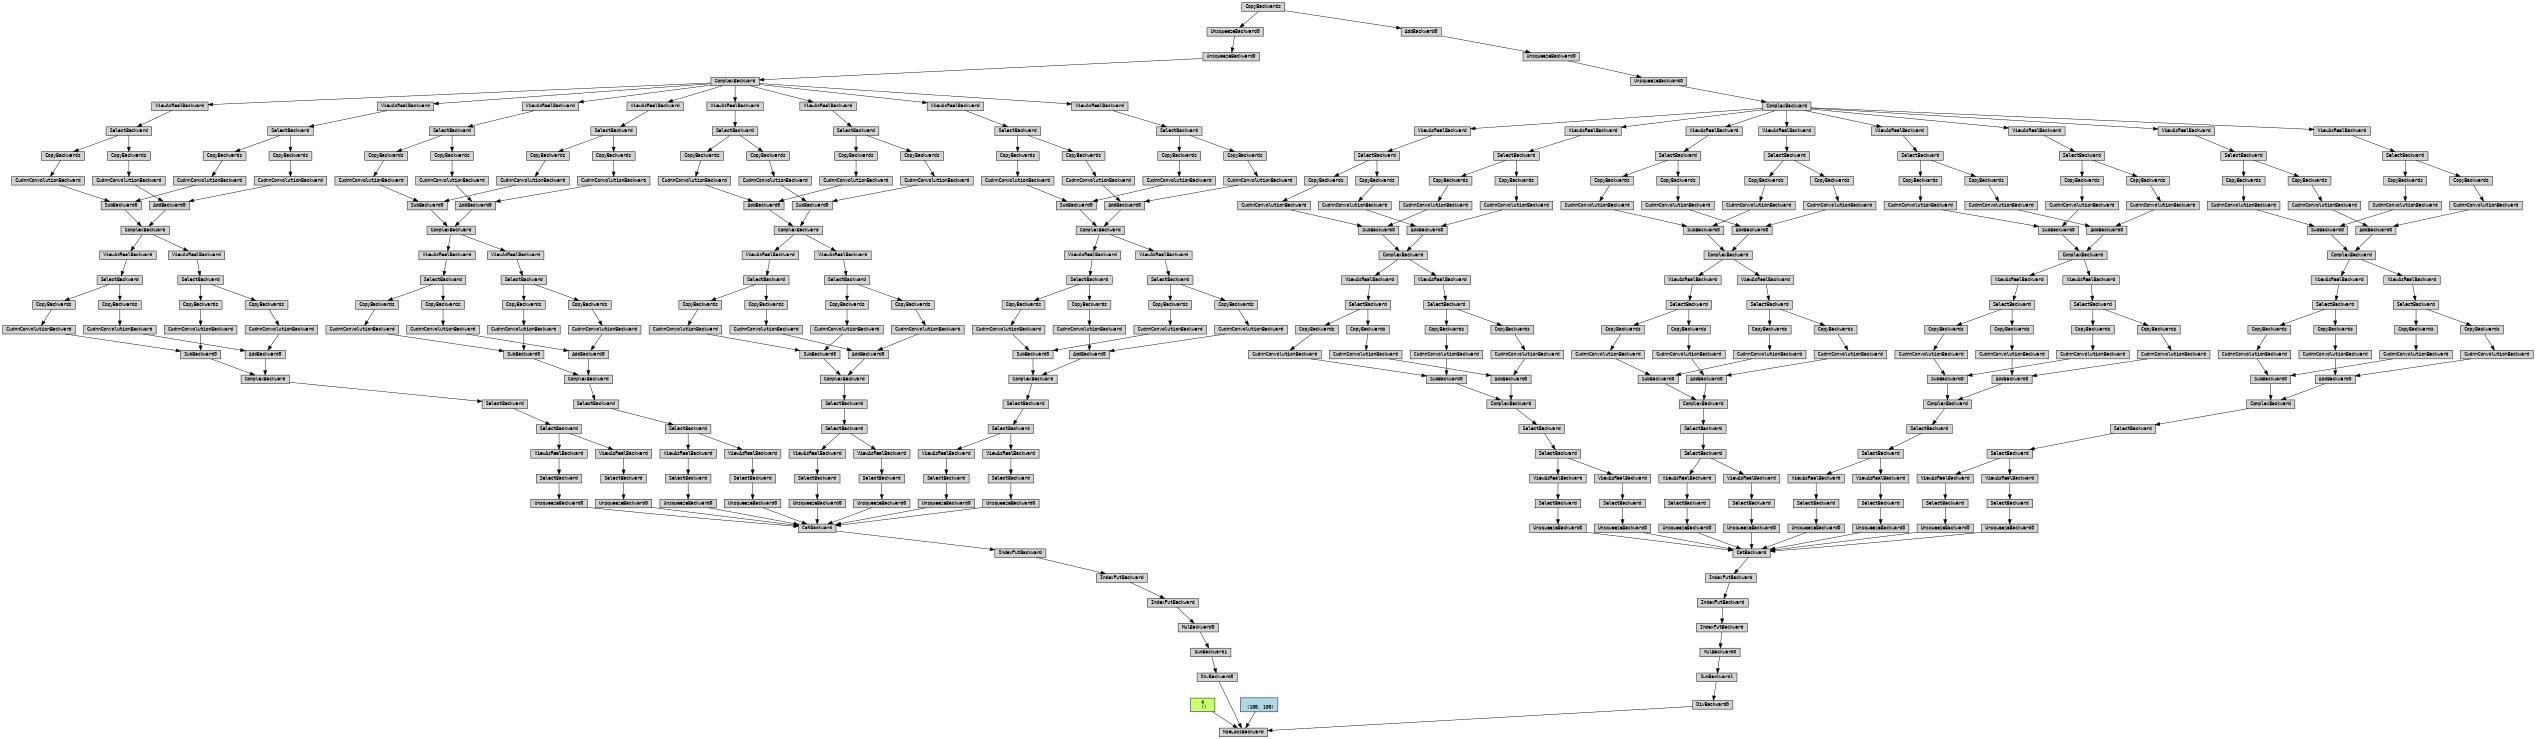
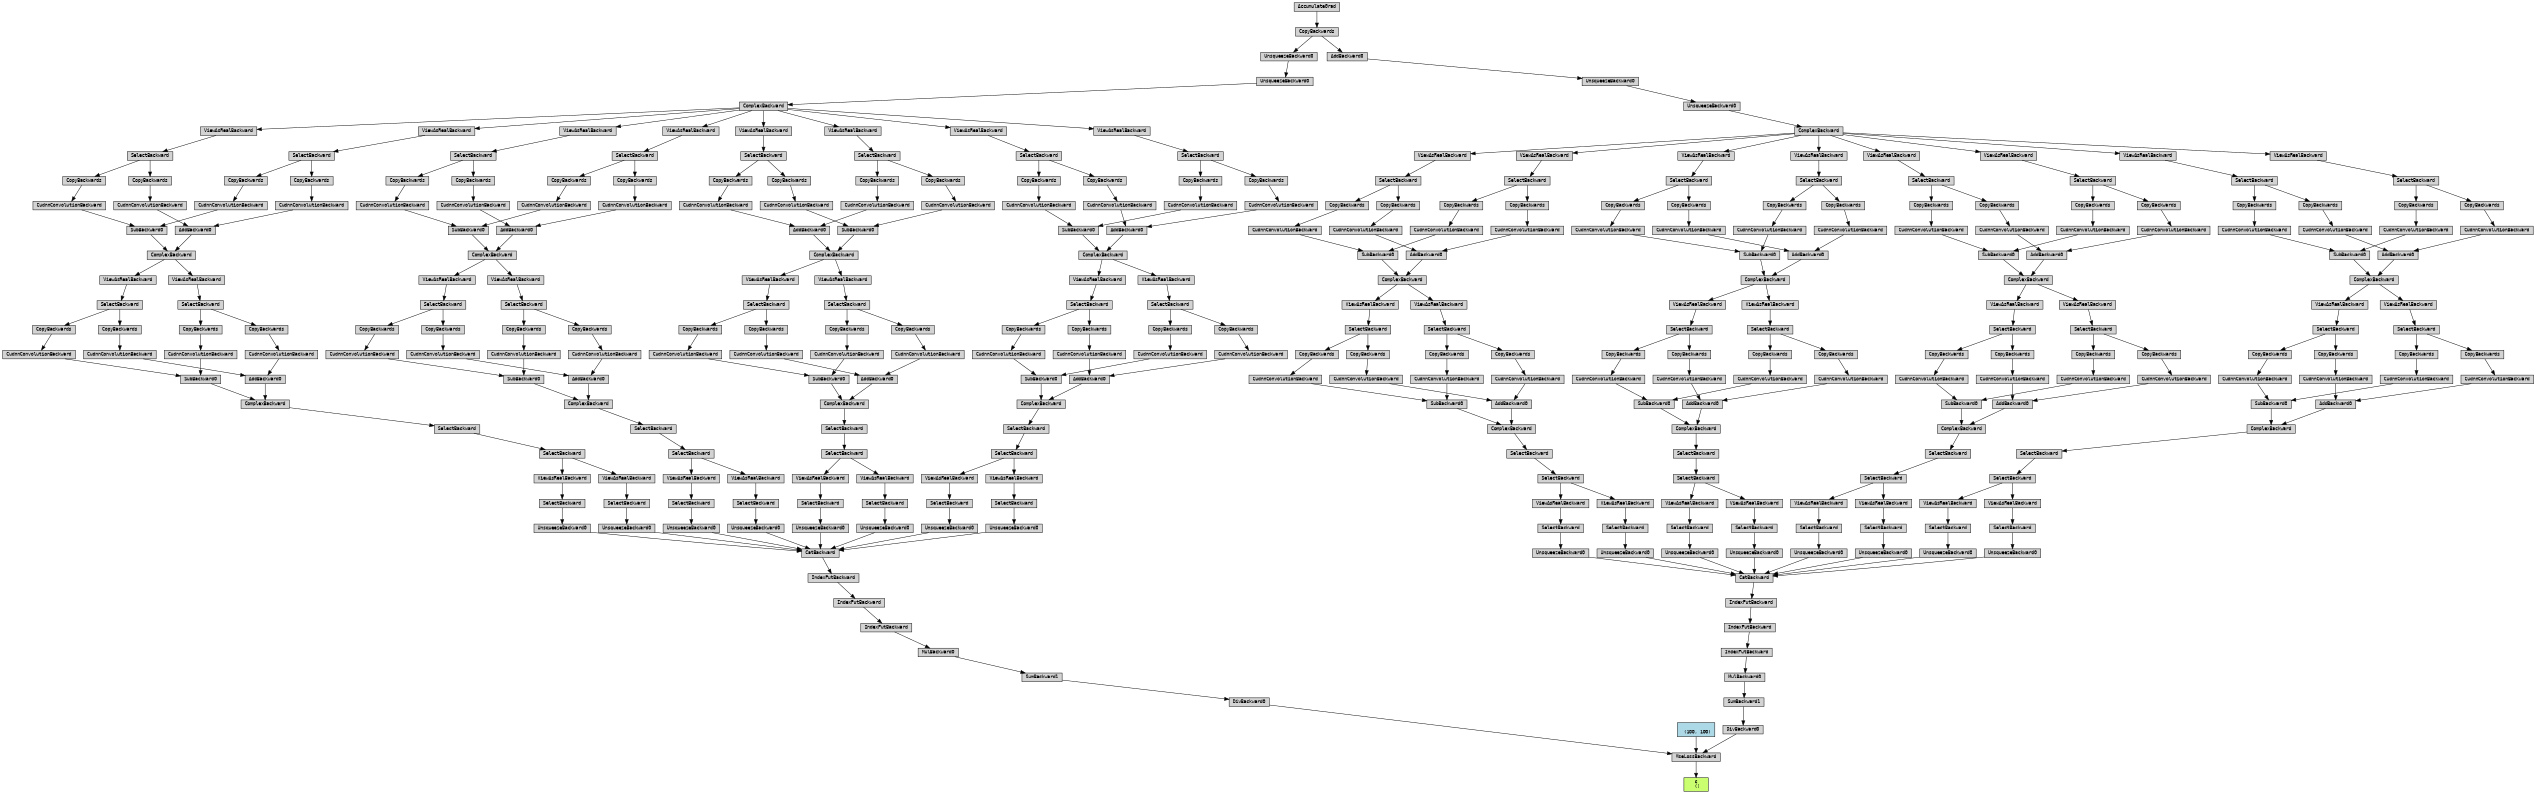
none -> (1317, 7)
(1223, 719) -> (1696, 767)
